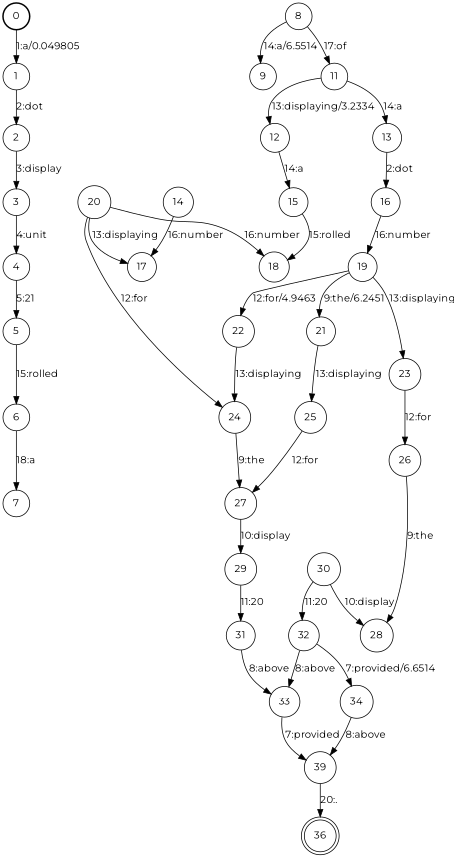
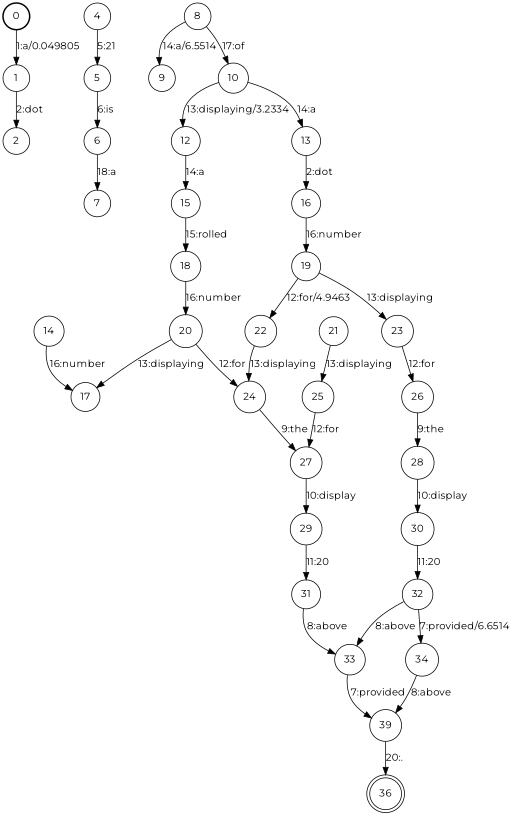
(334, 77) -> (233, 78)
(16, 202) -> none
(187, 222) -> (186, 294)
(329, 287) -> none
(38, 374) -> (106, 110)
(342, 604) -> (418, 492)
